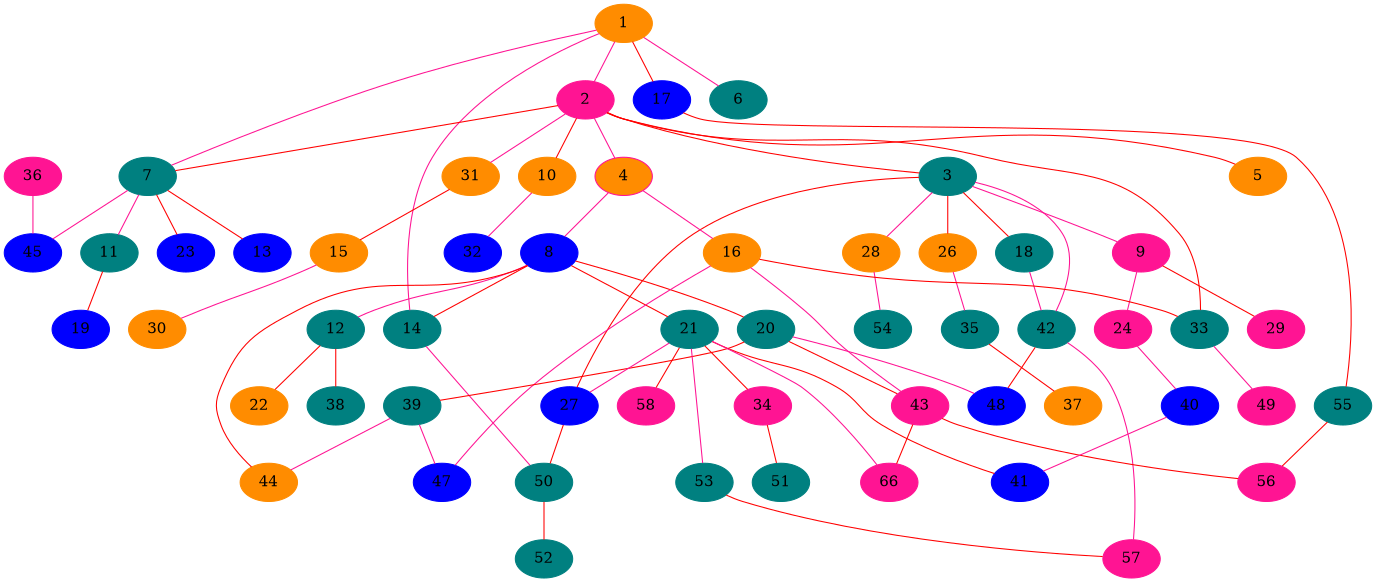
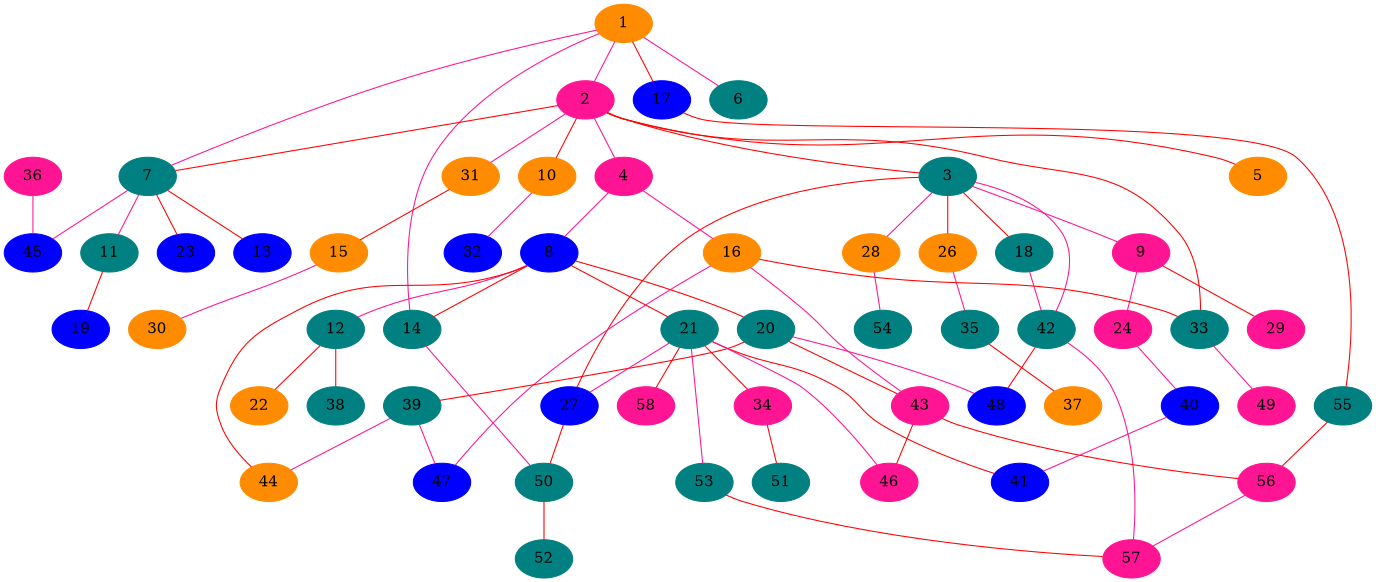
(624, 176) -> (624, 176)
(889, 482) -> (889, 482)
none -> (1199, 521)
